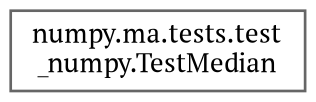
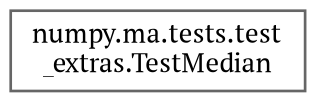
(158, 51) -> (158, 51)
